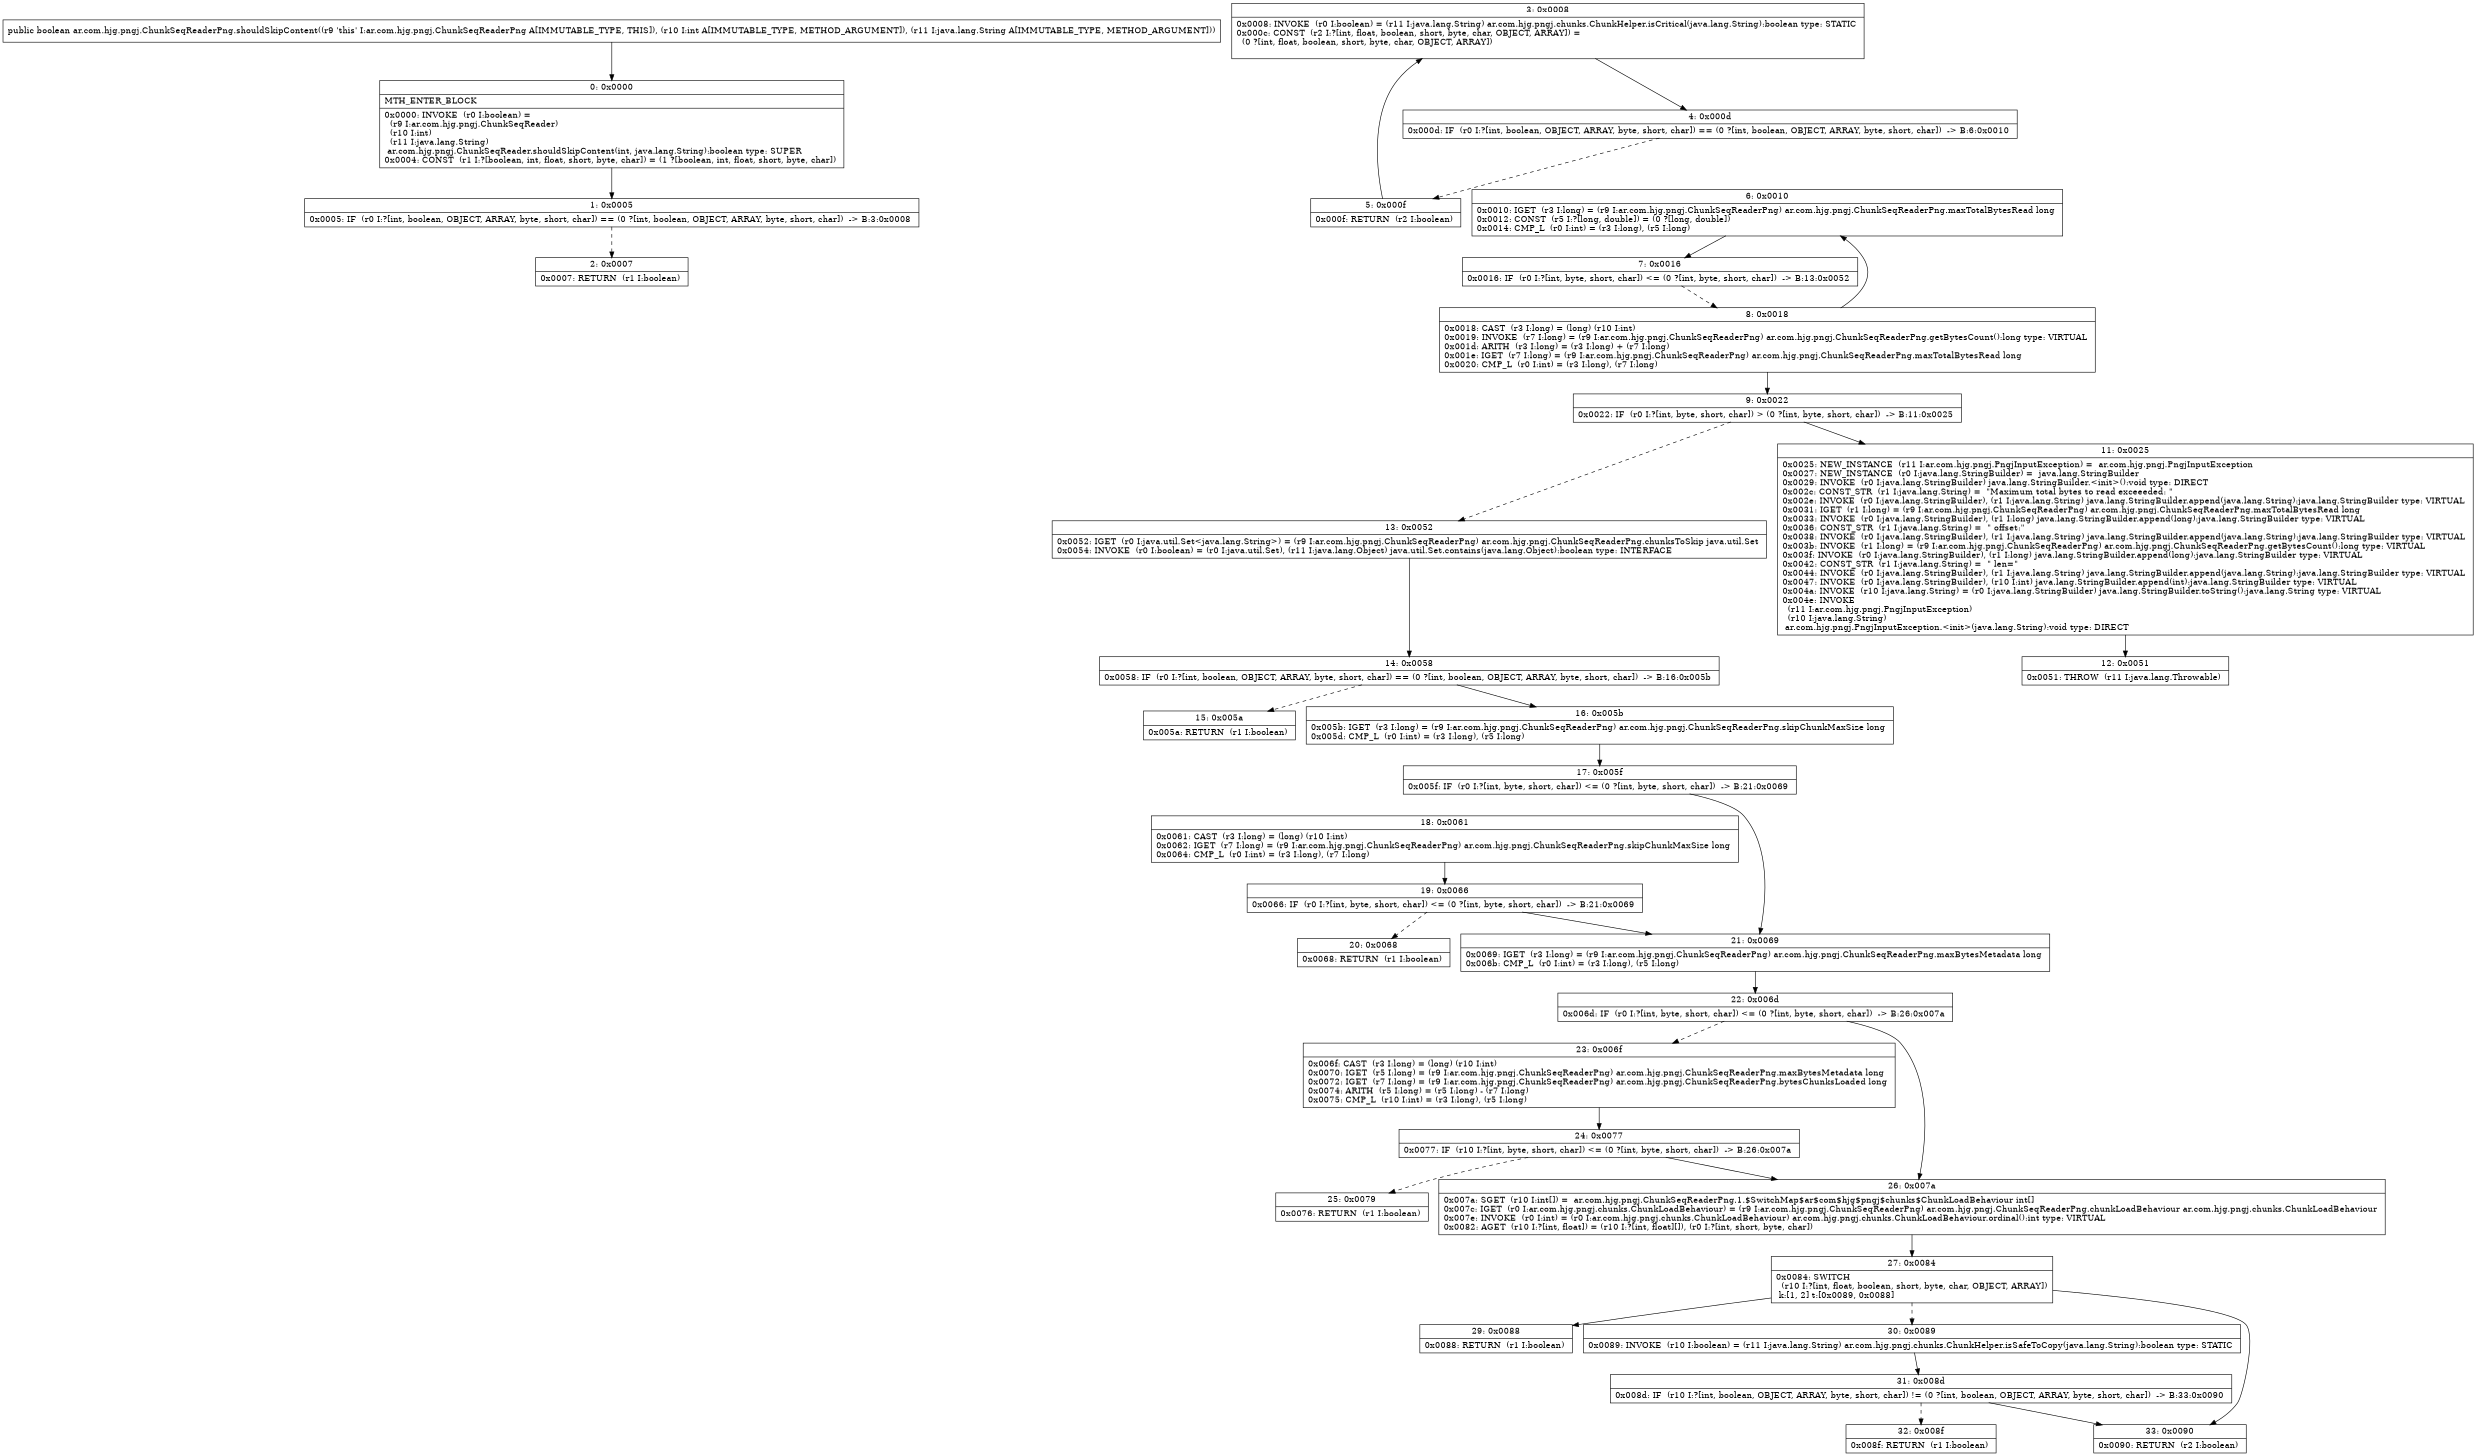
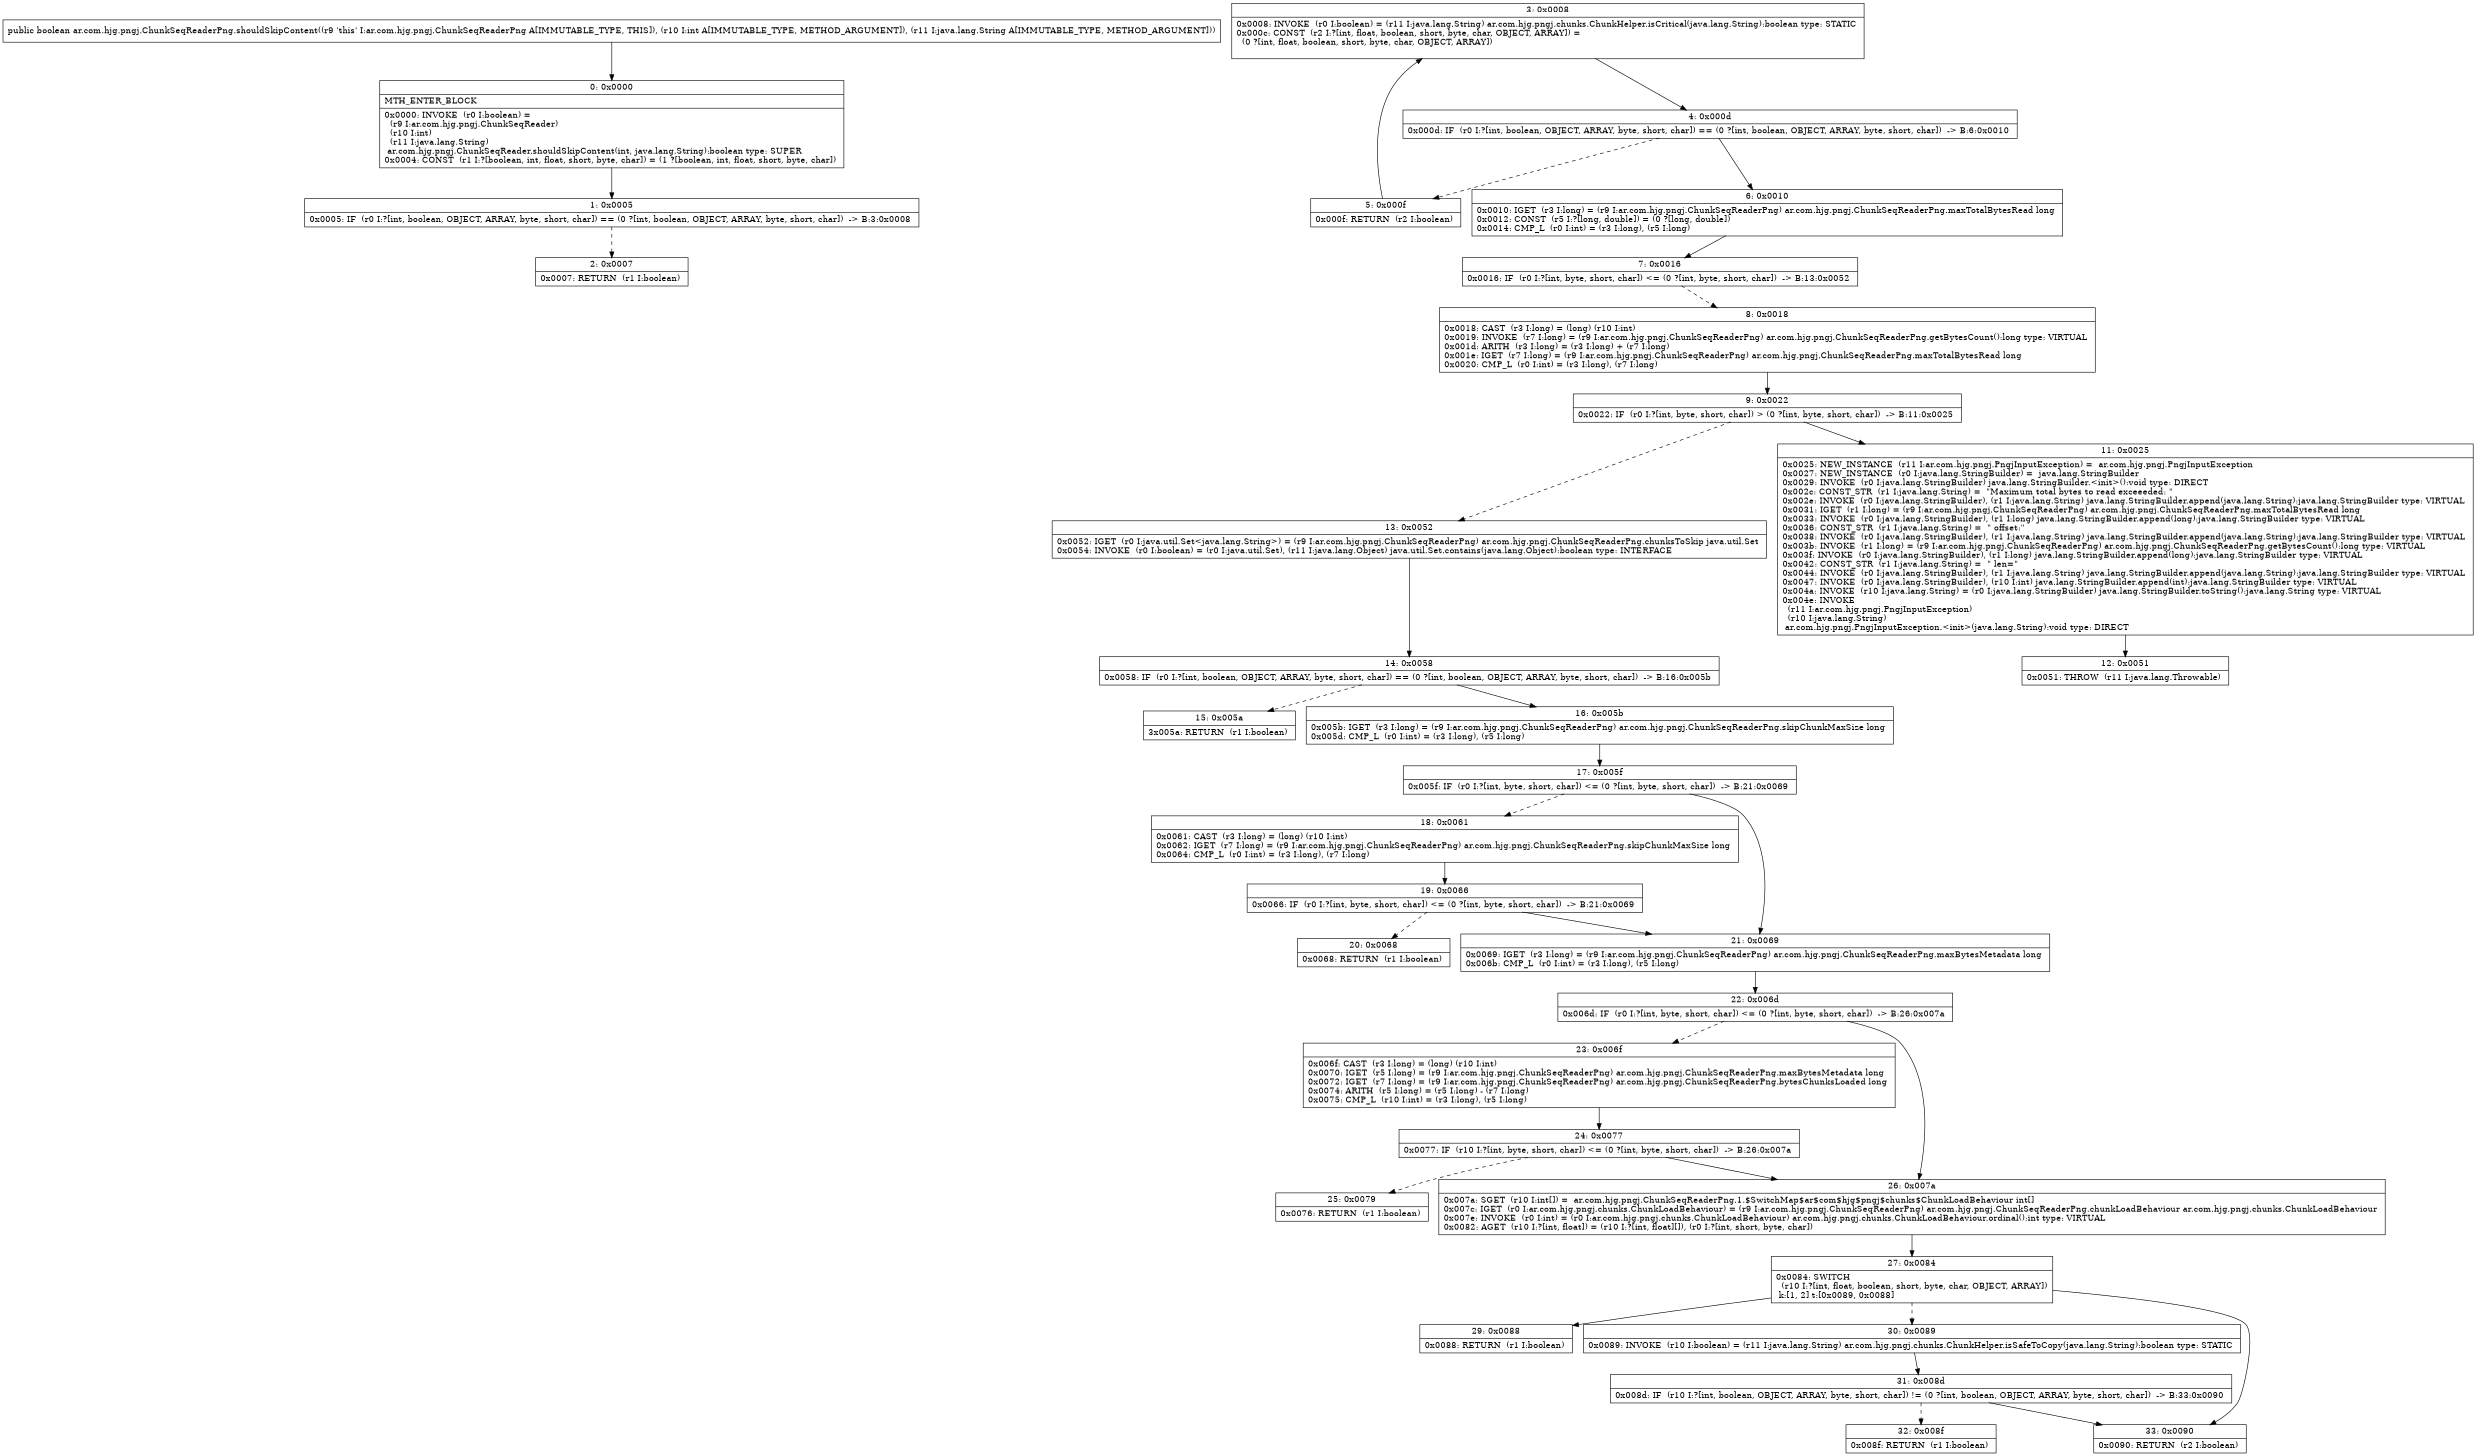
(1867, 275) -> (1734, 161)
(1219, 732) -> (1219, 732)
none -> (1537, 804)
